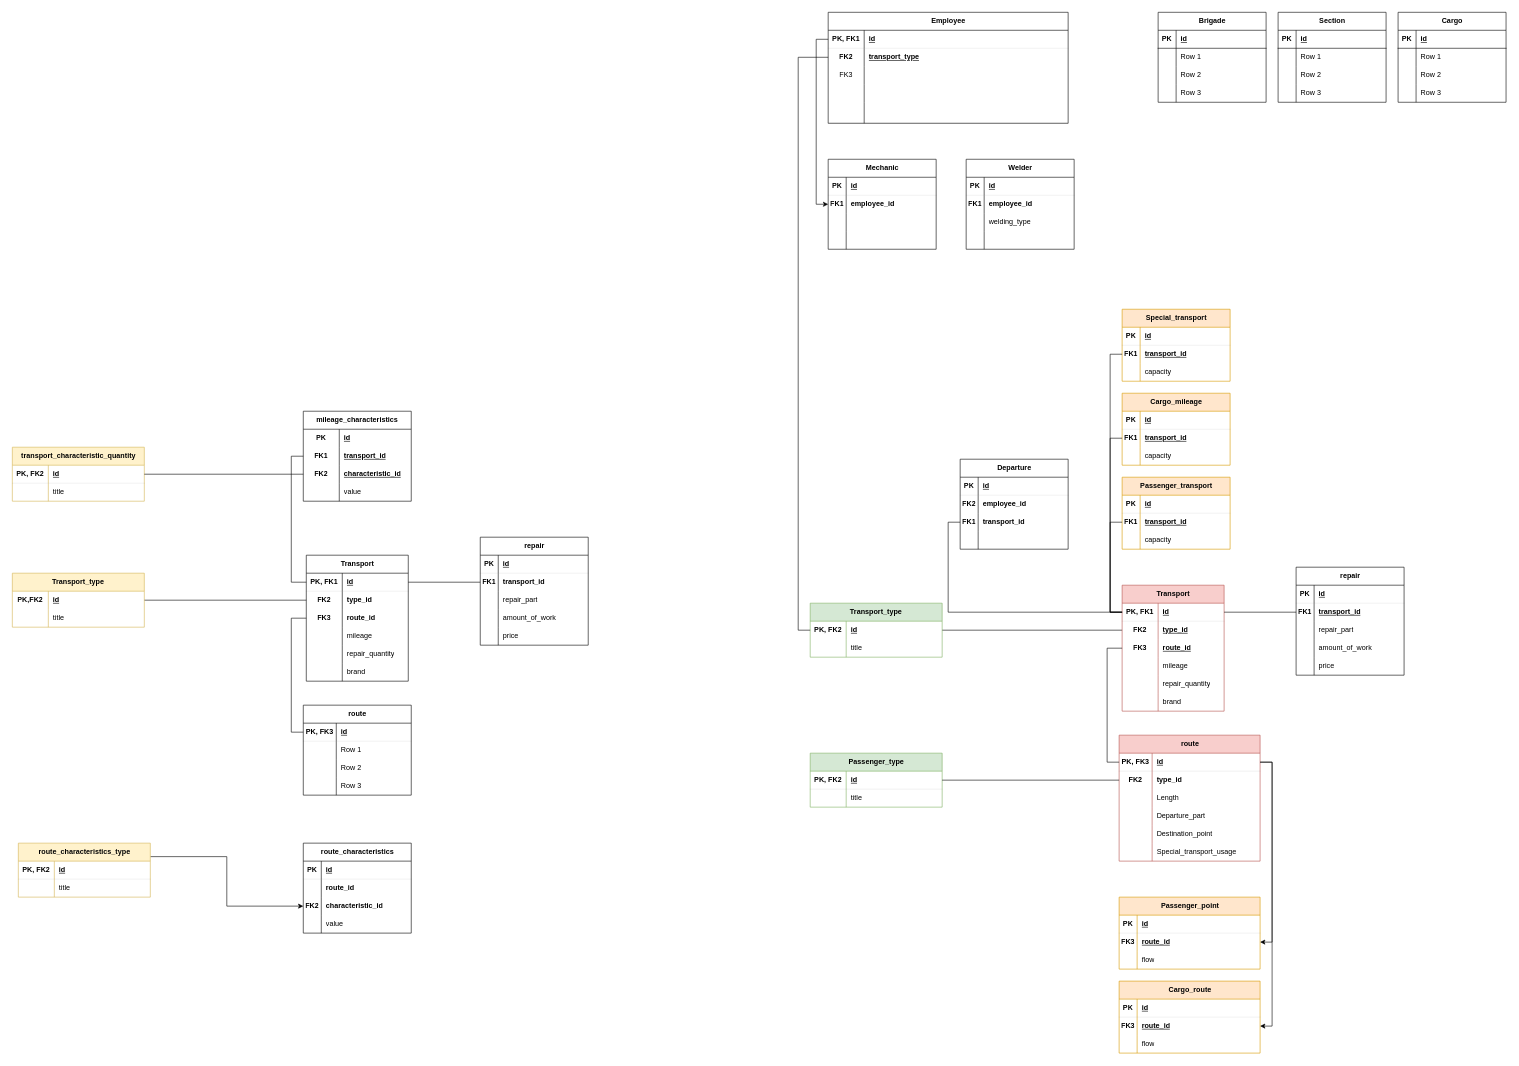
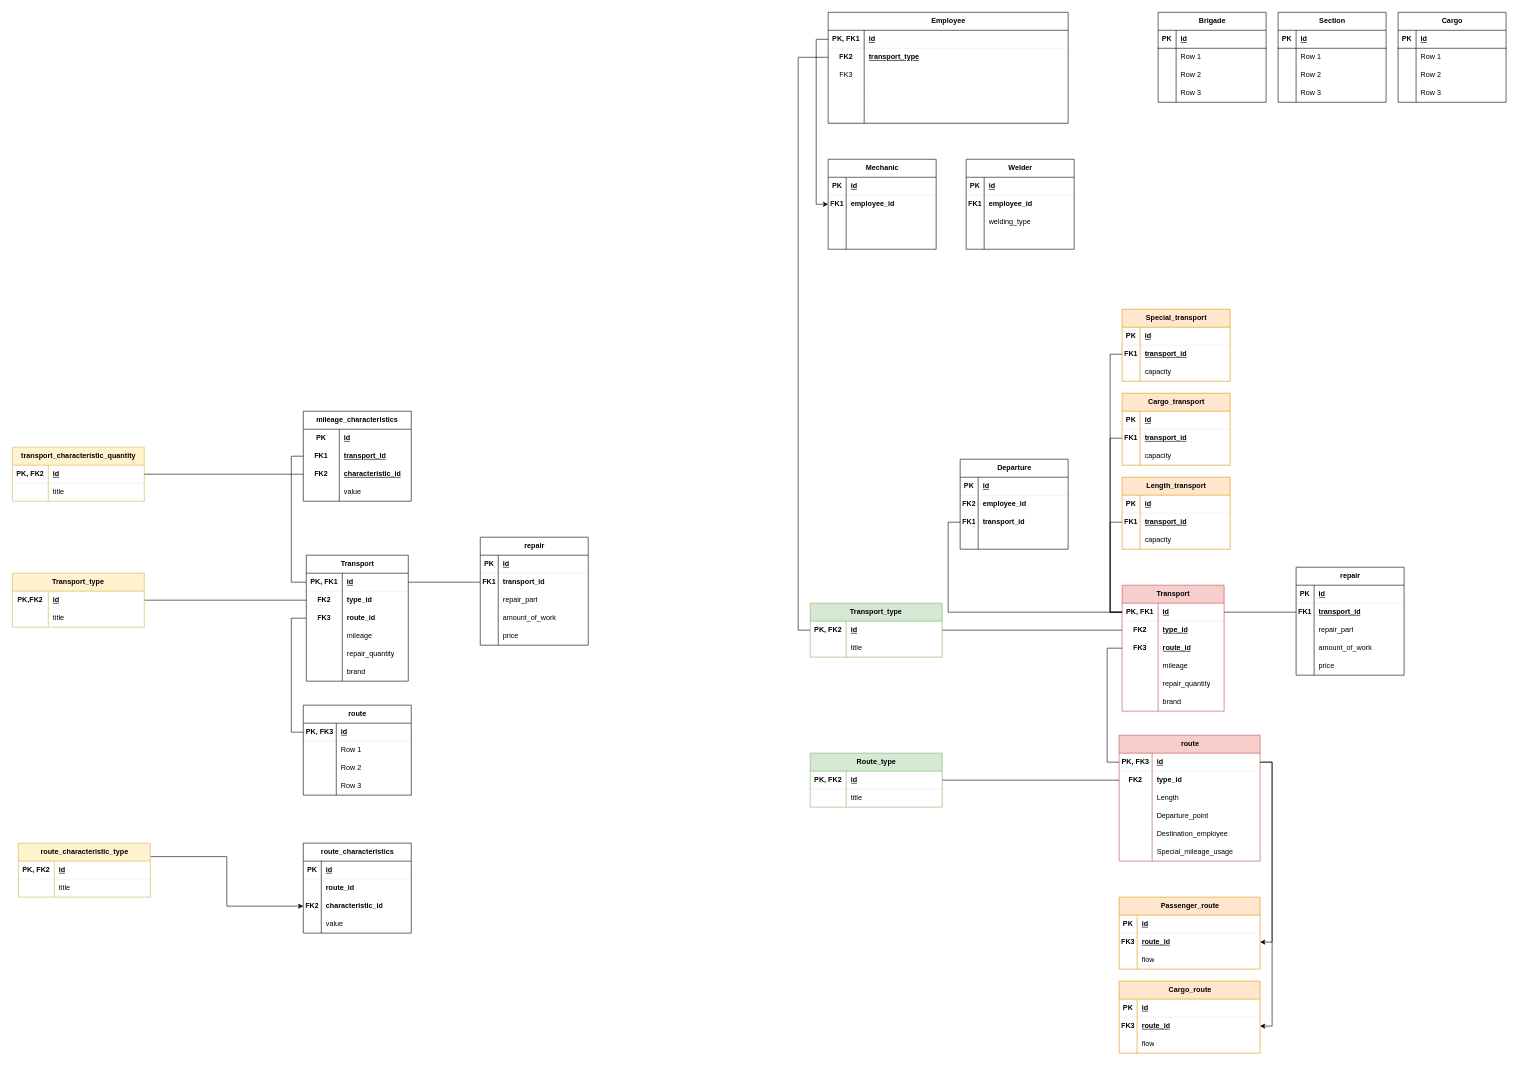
(1177, 402) -> (1177, 402)
(1177, 486) -> (1177, 486)
(877, 762) -> (877, 762)
(1185, 816) -> (1186, 816)
(1189, 834) -> (1195, 834)
(85, 852) -> (85, 852)
(1202, 852) -> (1196, 852)
(1190, 906) -> (1190, 906)
